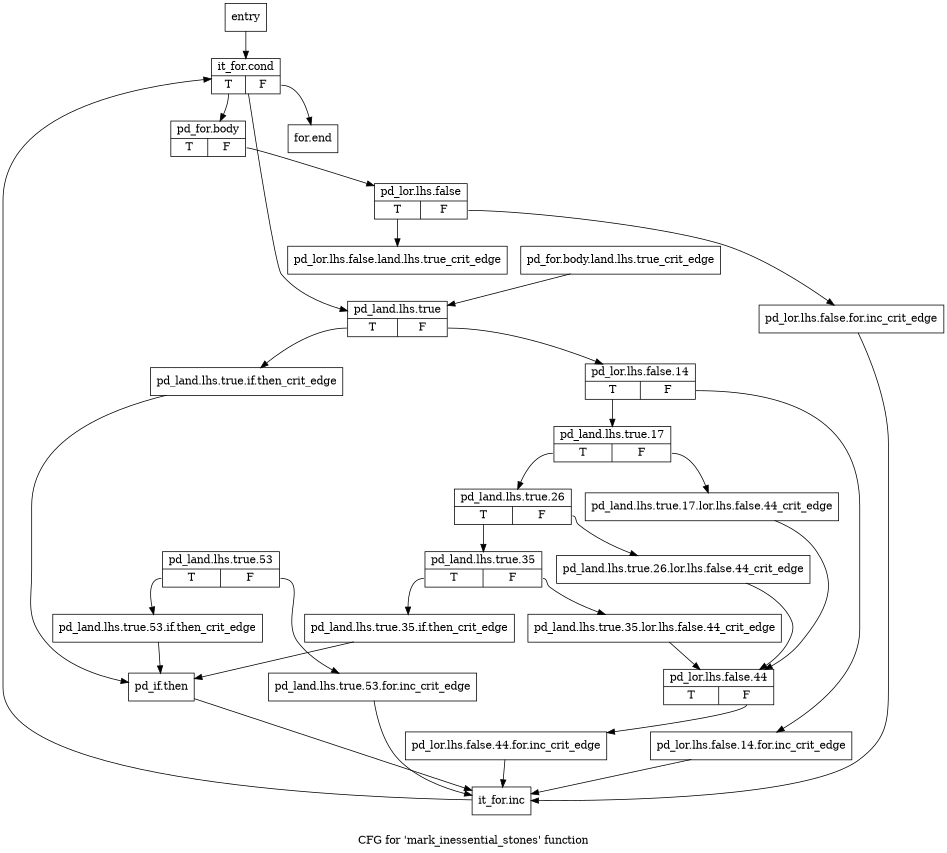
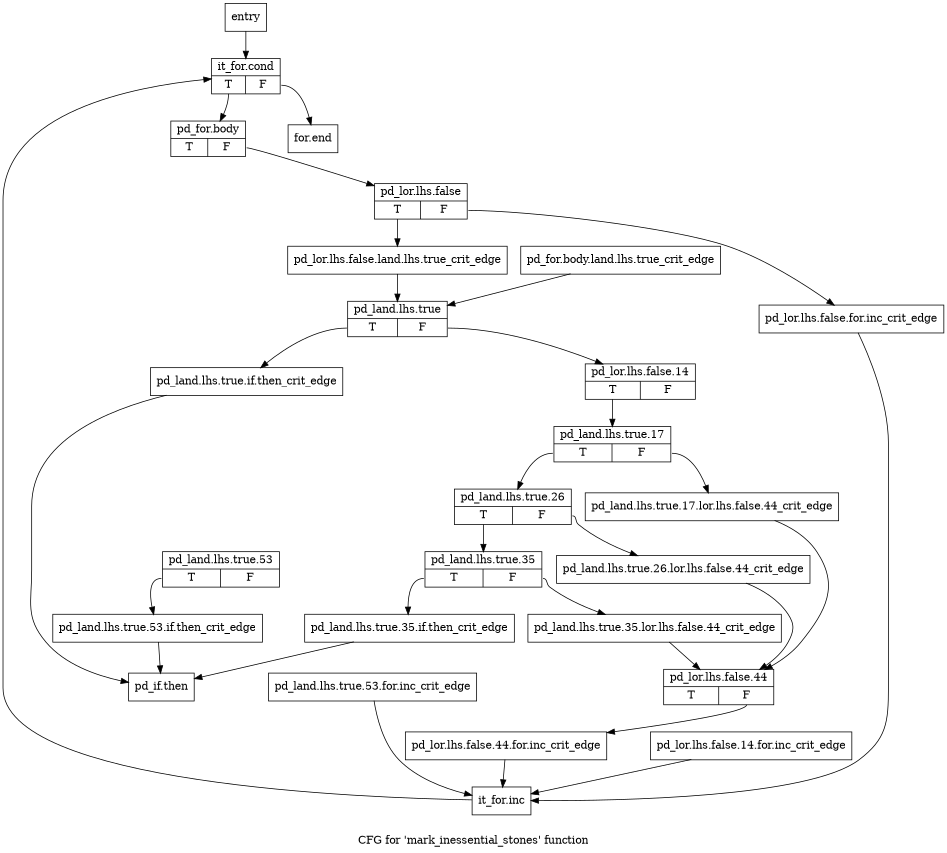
(269, 218) -> (397, 284)
(860, 519) -> none
(293, 629) -> none
(329, 743) -> none
